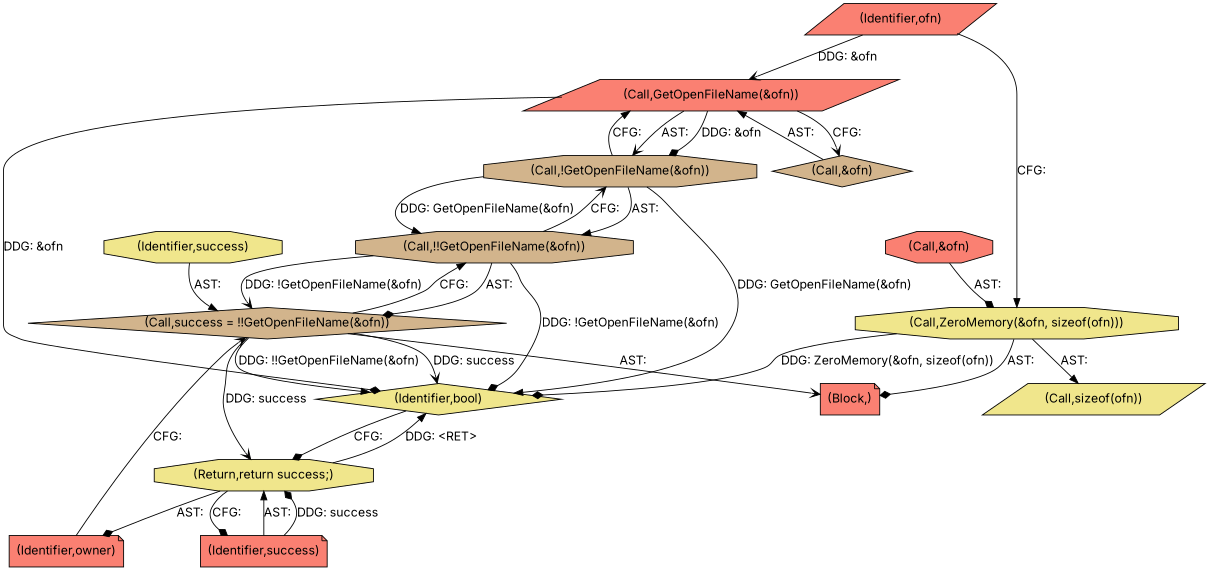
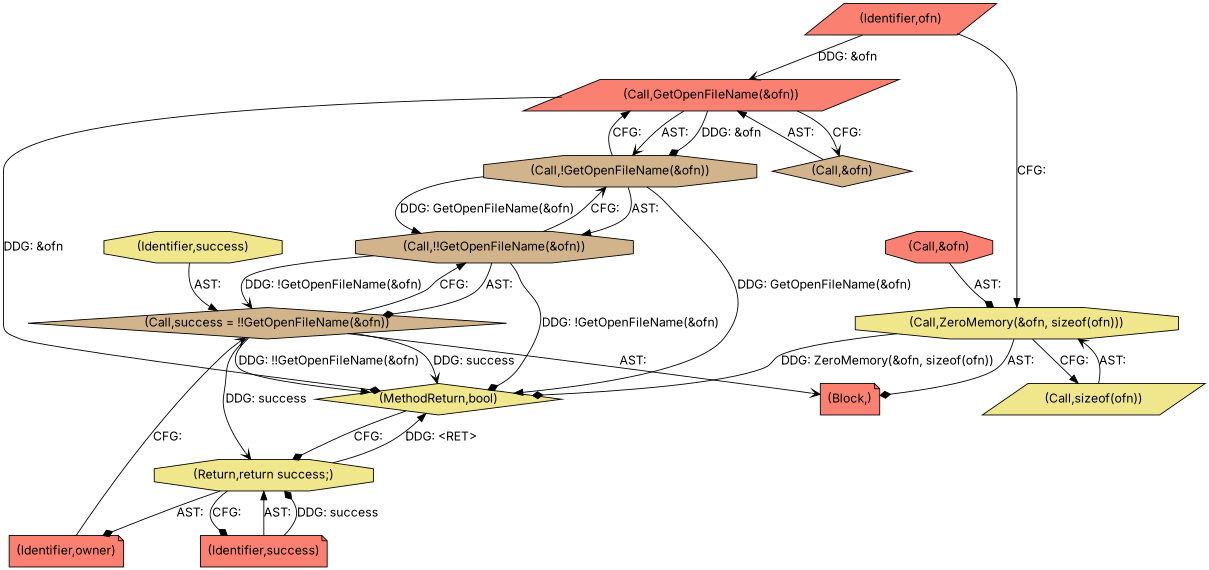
(1076, 361) -> (1076, 361)
none -> (1099, 361)
(439, 399) -> (439, 399)
